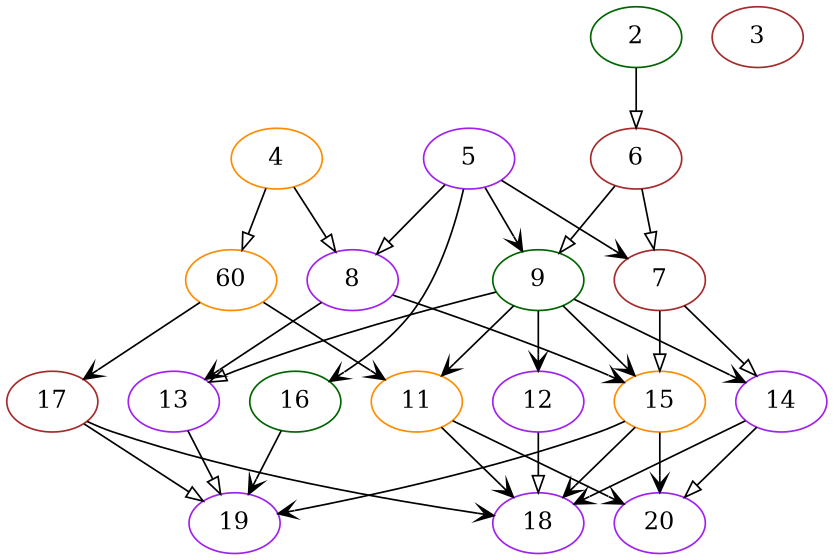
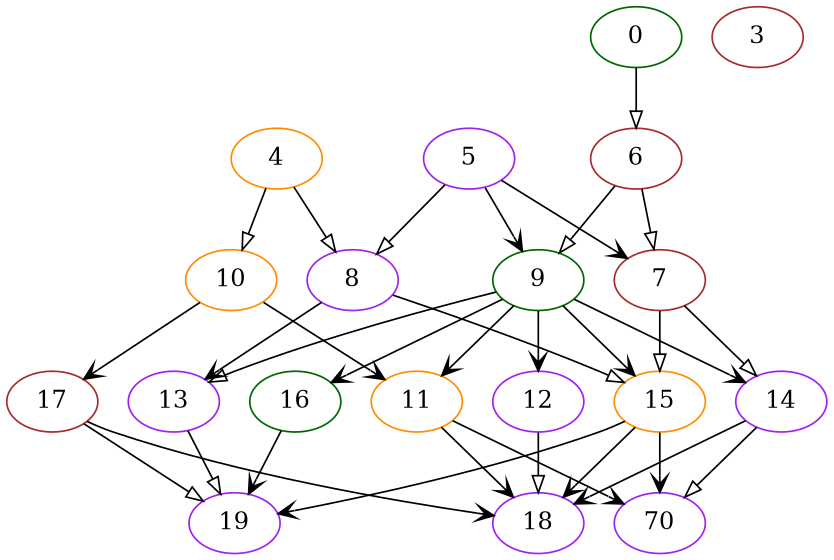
(636, 37) -> (636, 37)
(231, 280) -> (231, 280)
(424, 294) -> (425, 337)
(501, 333) -> (501, 333)
(660, 523) -> (660, 523)
